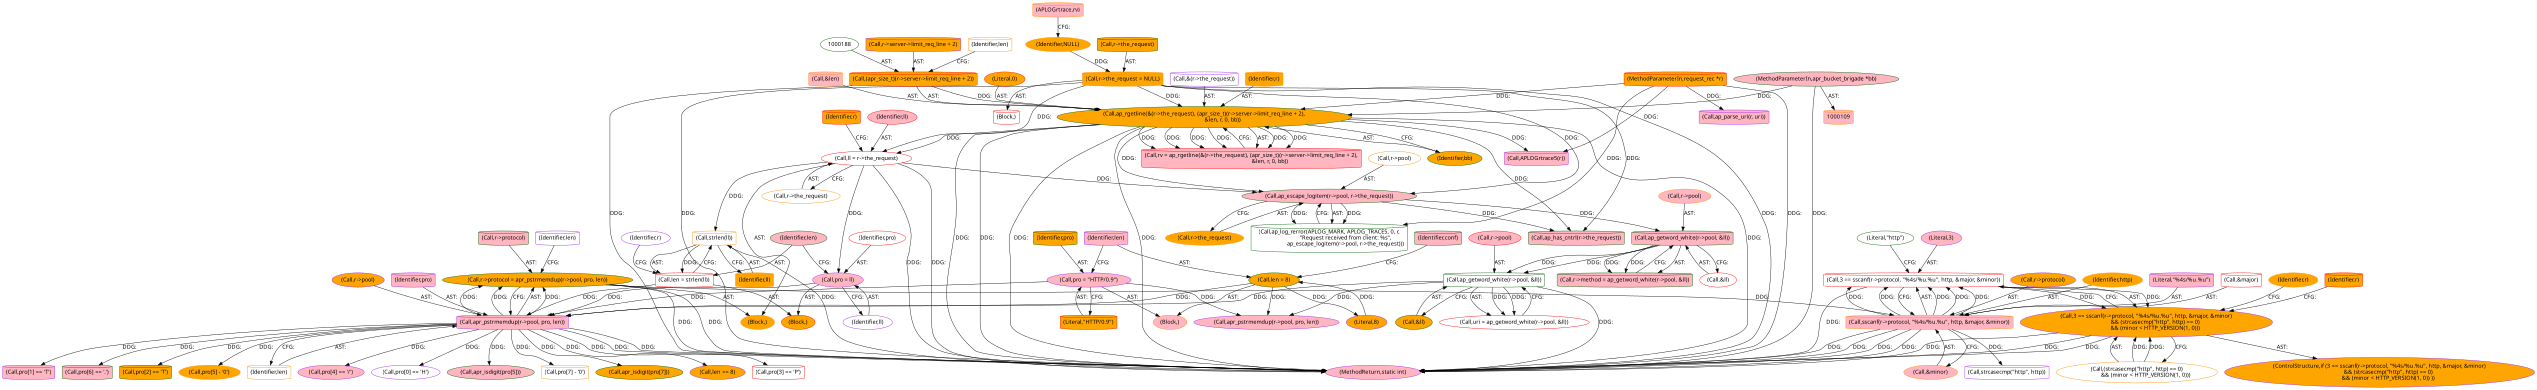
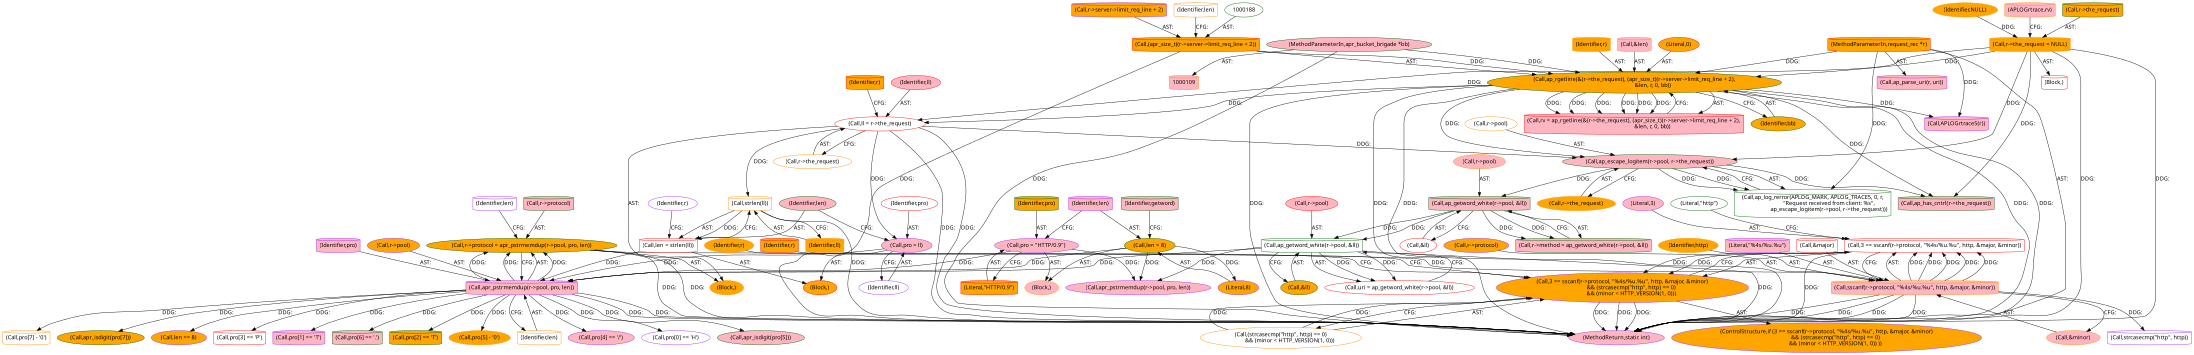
(1058, 25) -> (2030, 25)
(1204, 79) -> none
(1715, 96) -> (1902, 62)
(1796, 214) -> (2063, 179)
(1438, 238) -> (1150, 204)
(1368, 297) -> (1187, 263)
